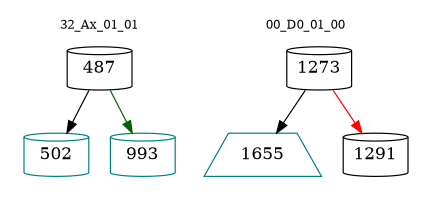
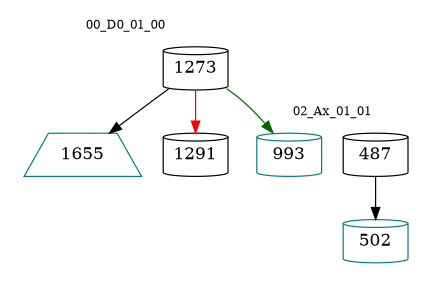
(100, 26) -> (332, 112)
(118, 106) -> (255, 113)
